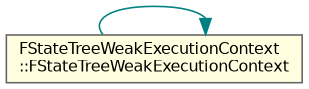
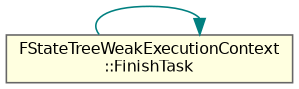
(154, 59) -> (149, 59)
